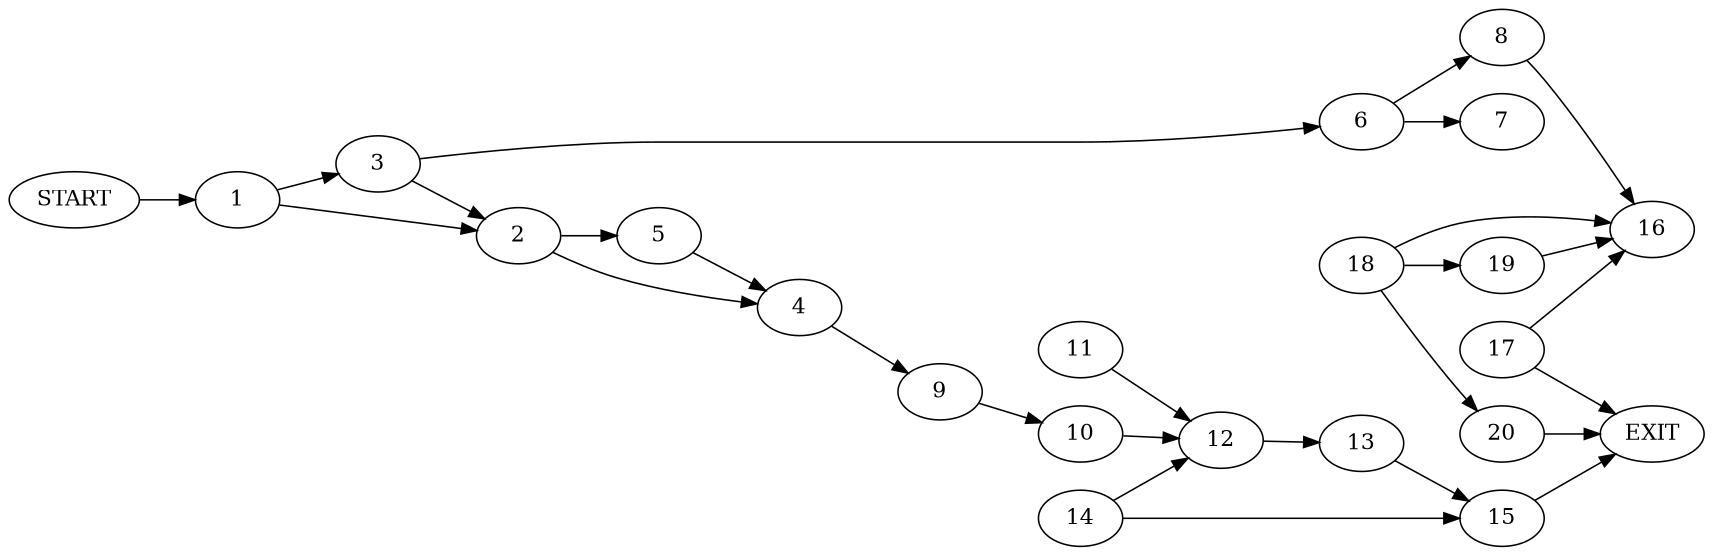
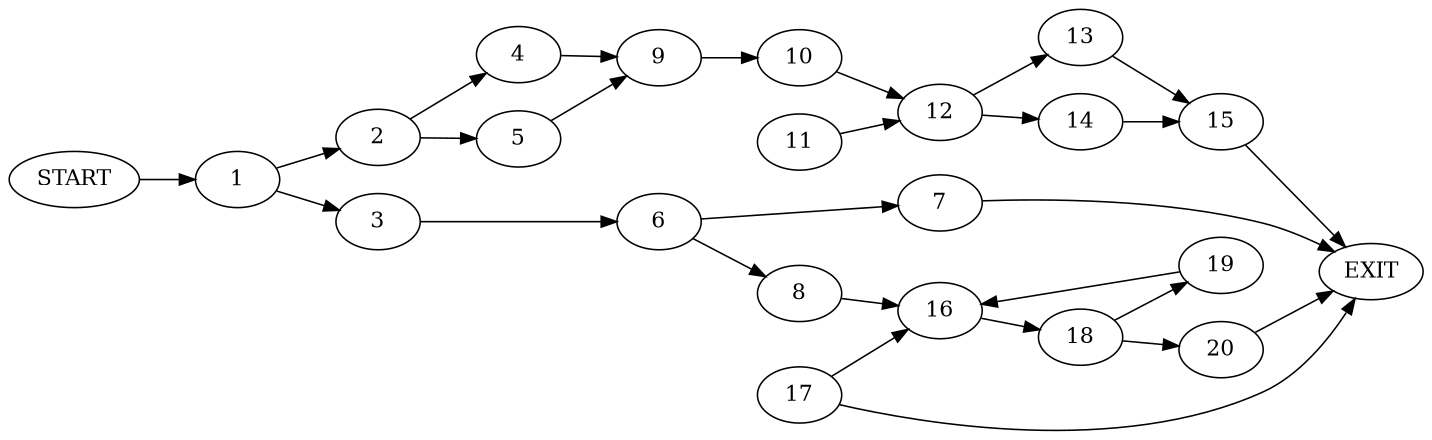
(441, 196) -> none
none -> (1154, 205)
(1493, 219) -> (1003, 322)
(722, 268) -> (582, 102)
(1144, 483) -> (1002, 117)
